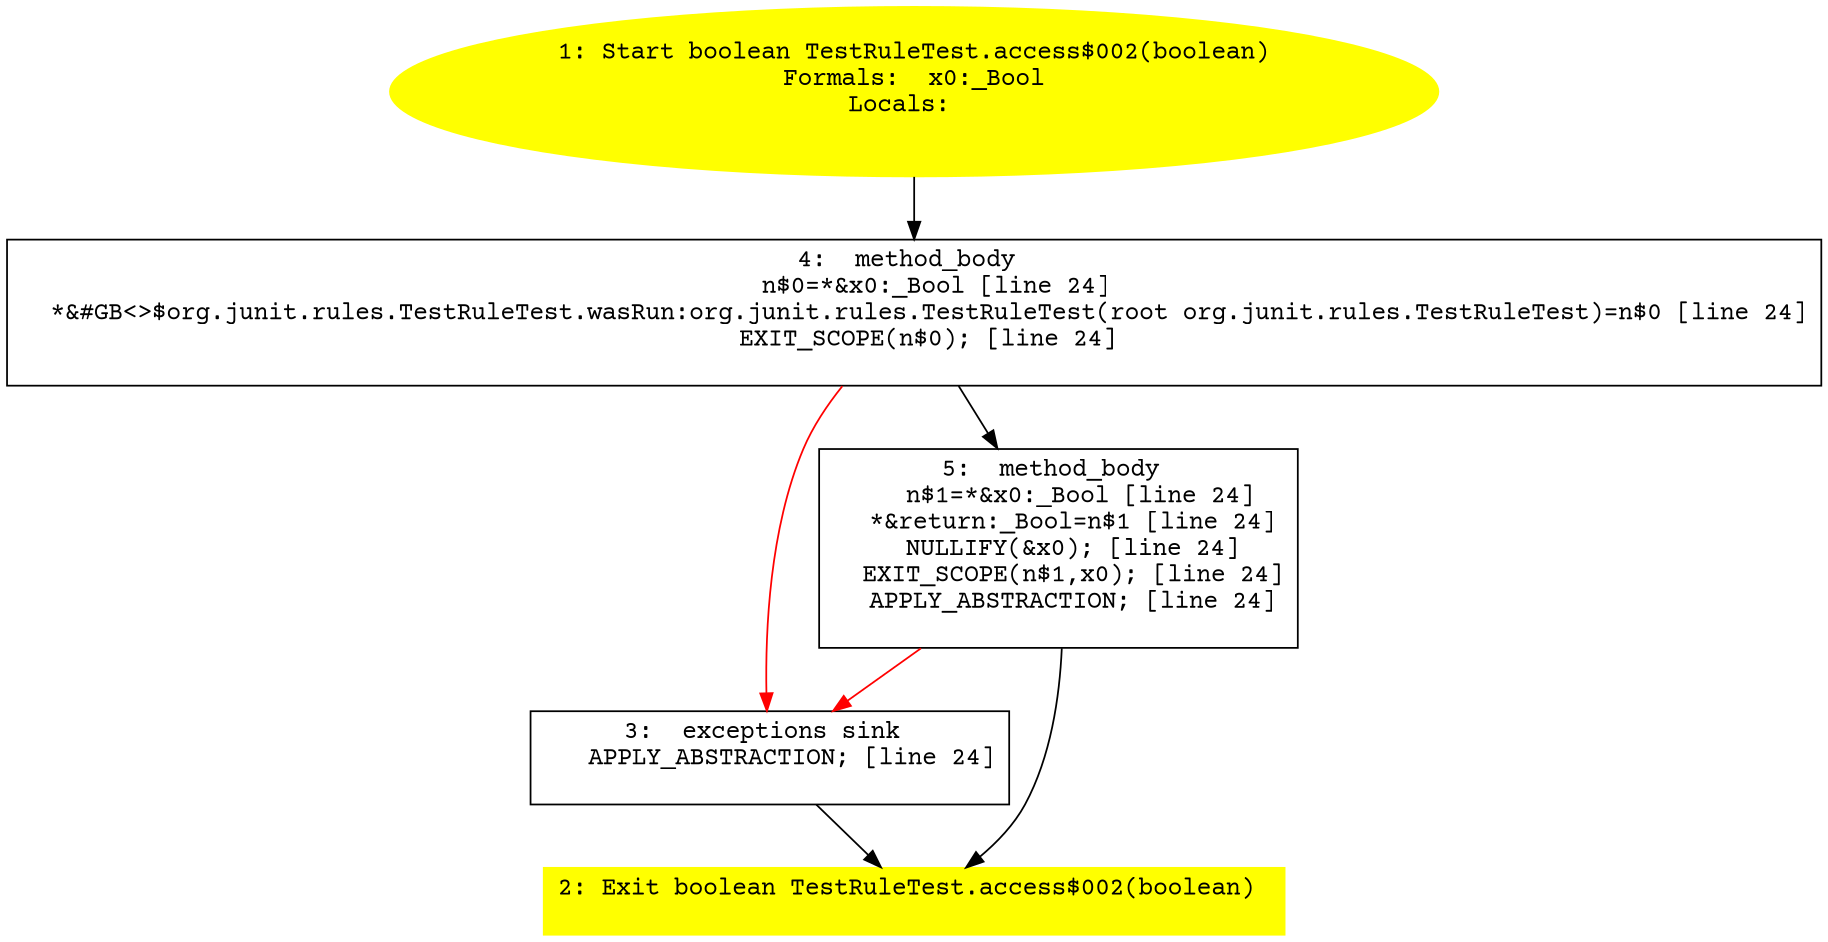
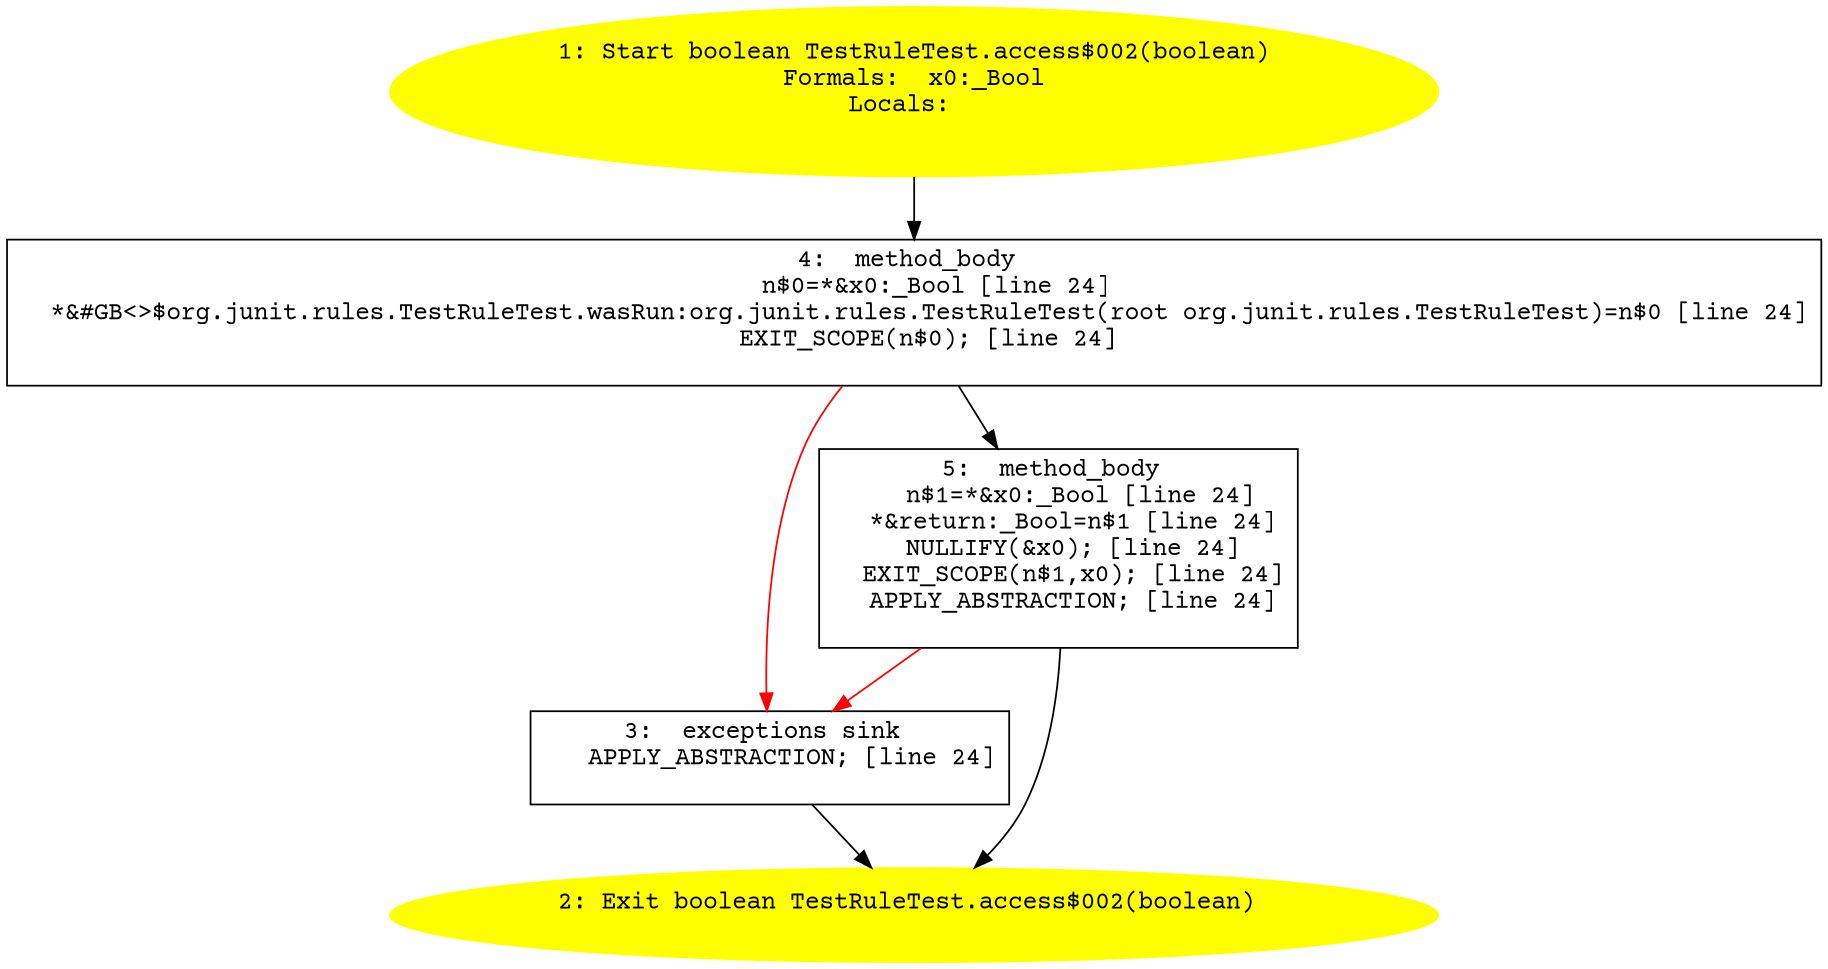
(914, 901) -> (914, 915)
